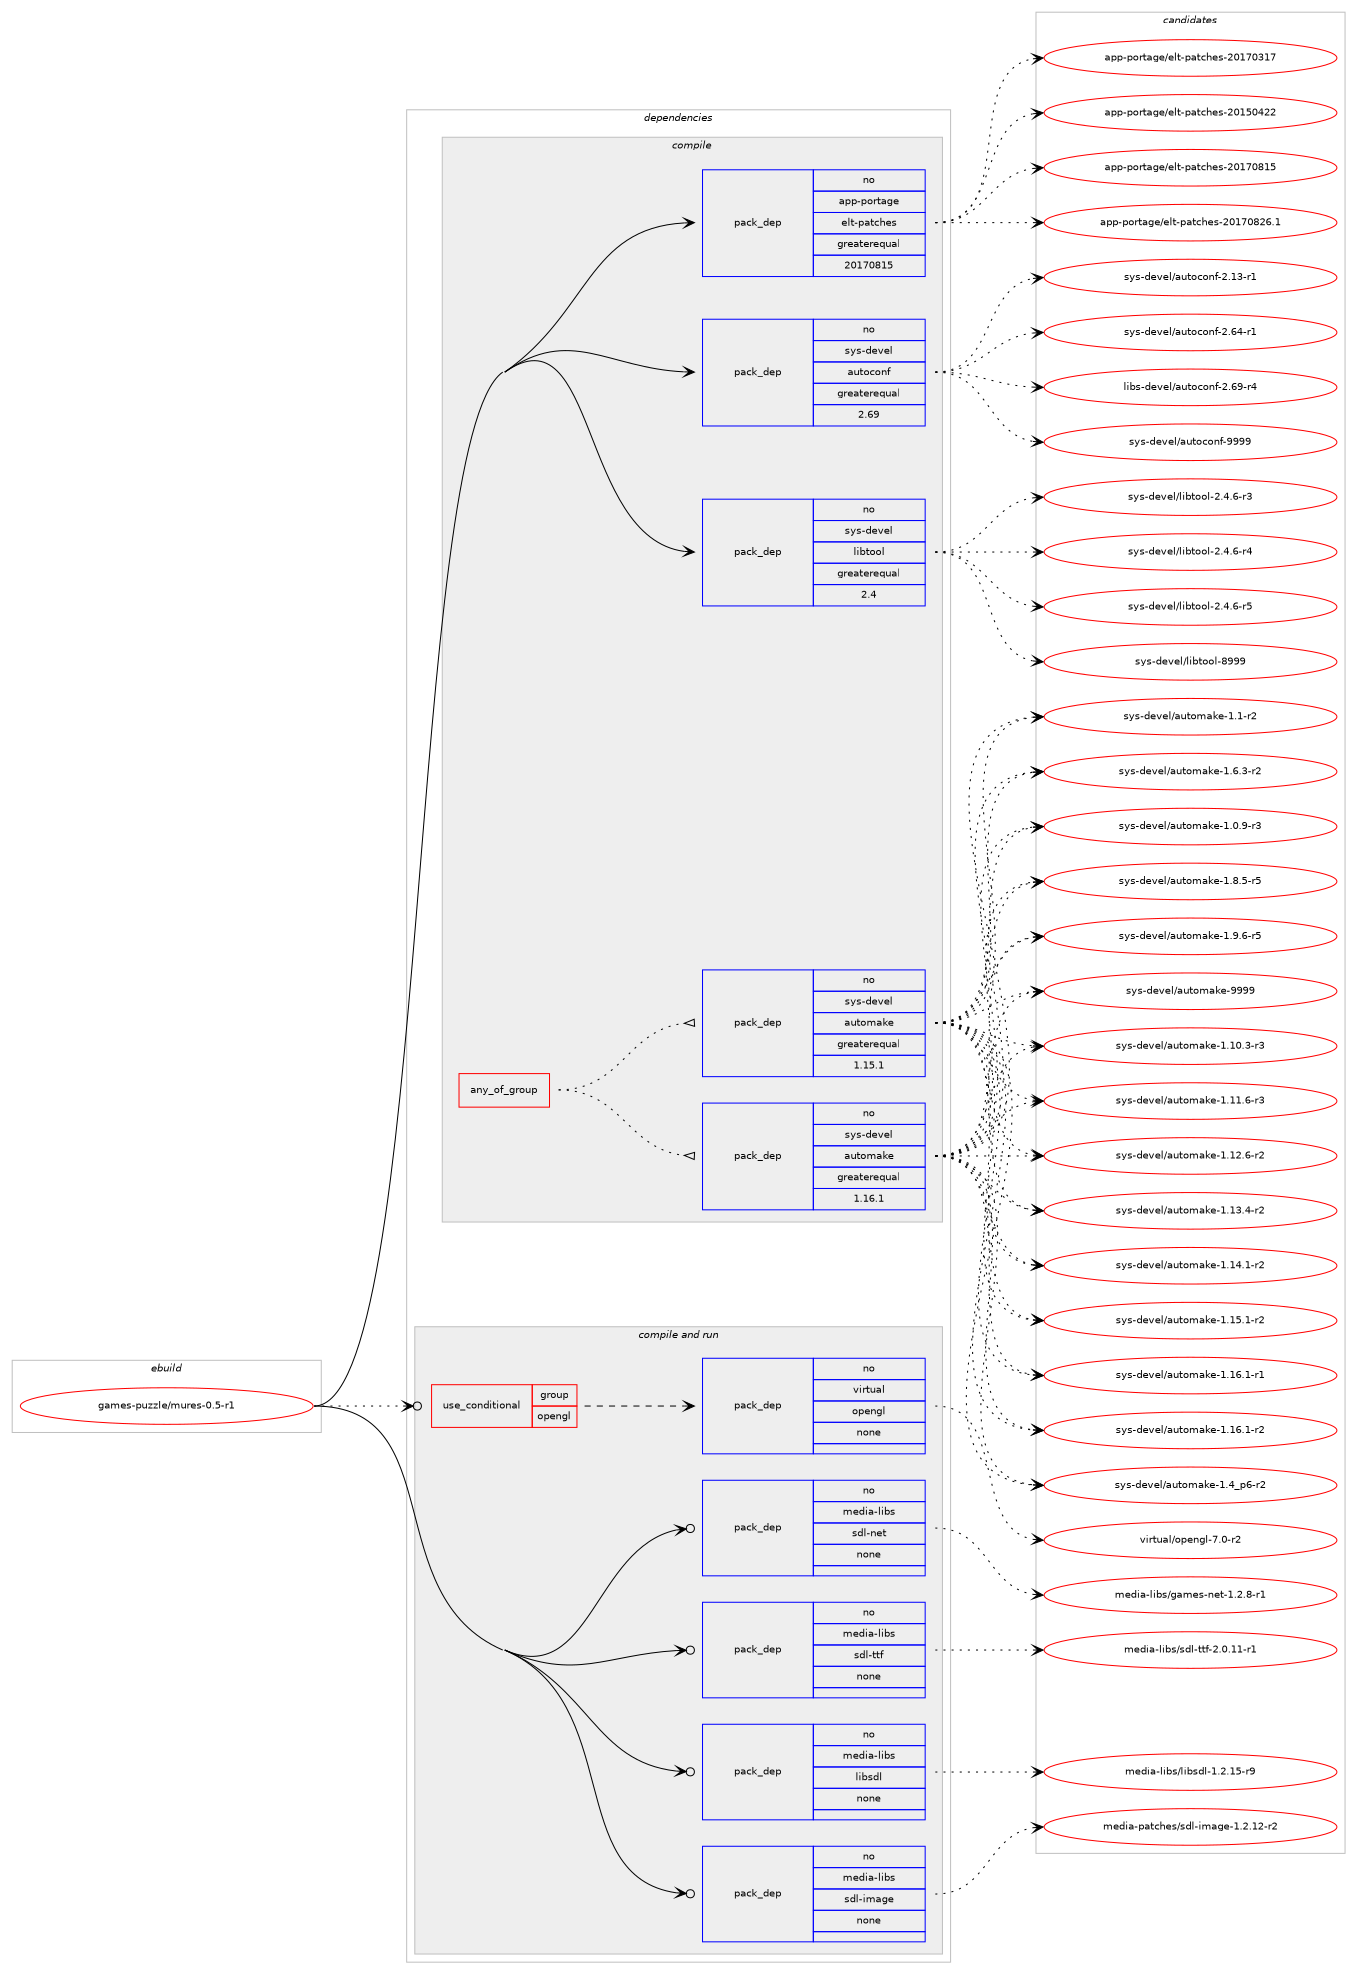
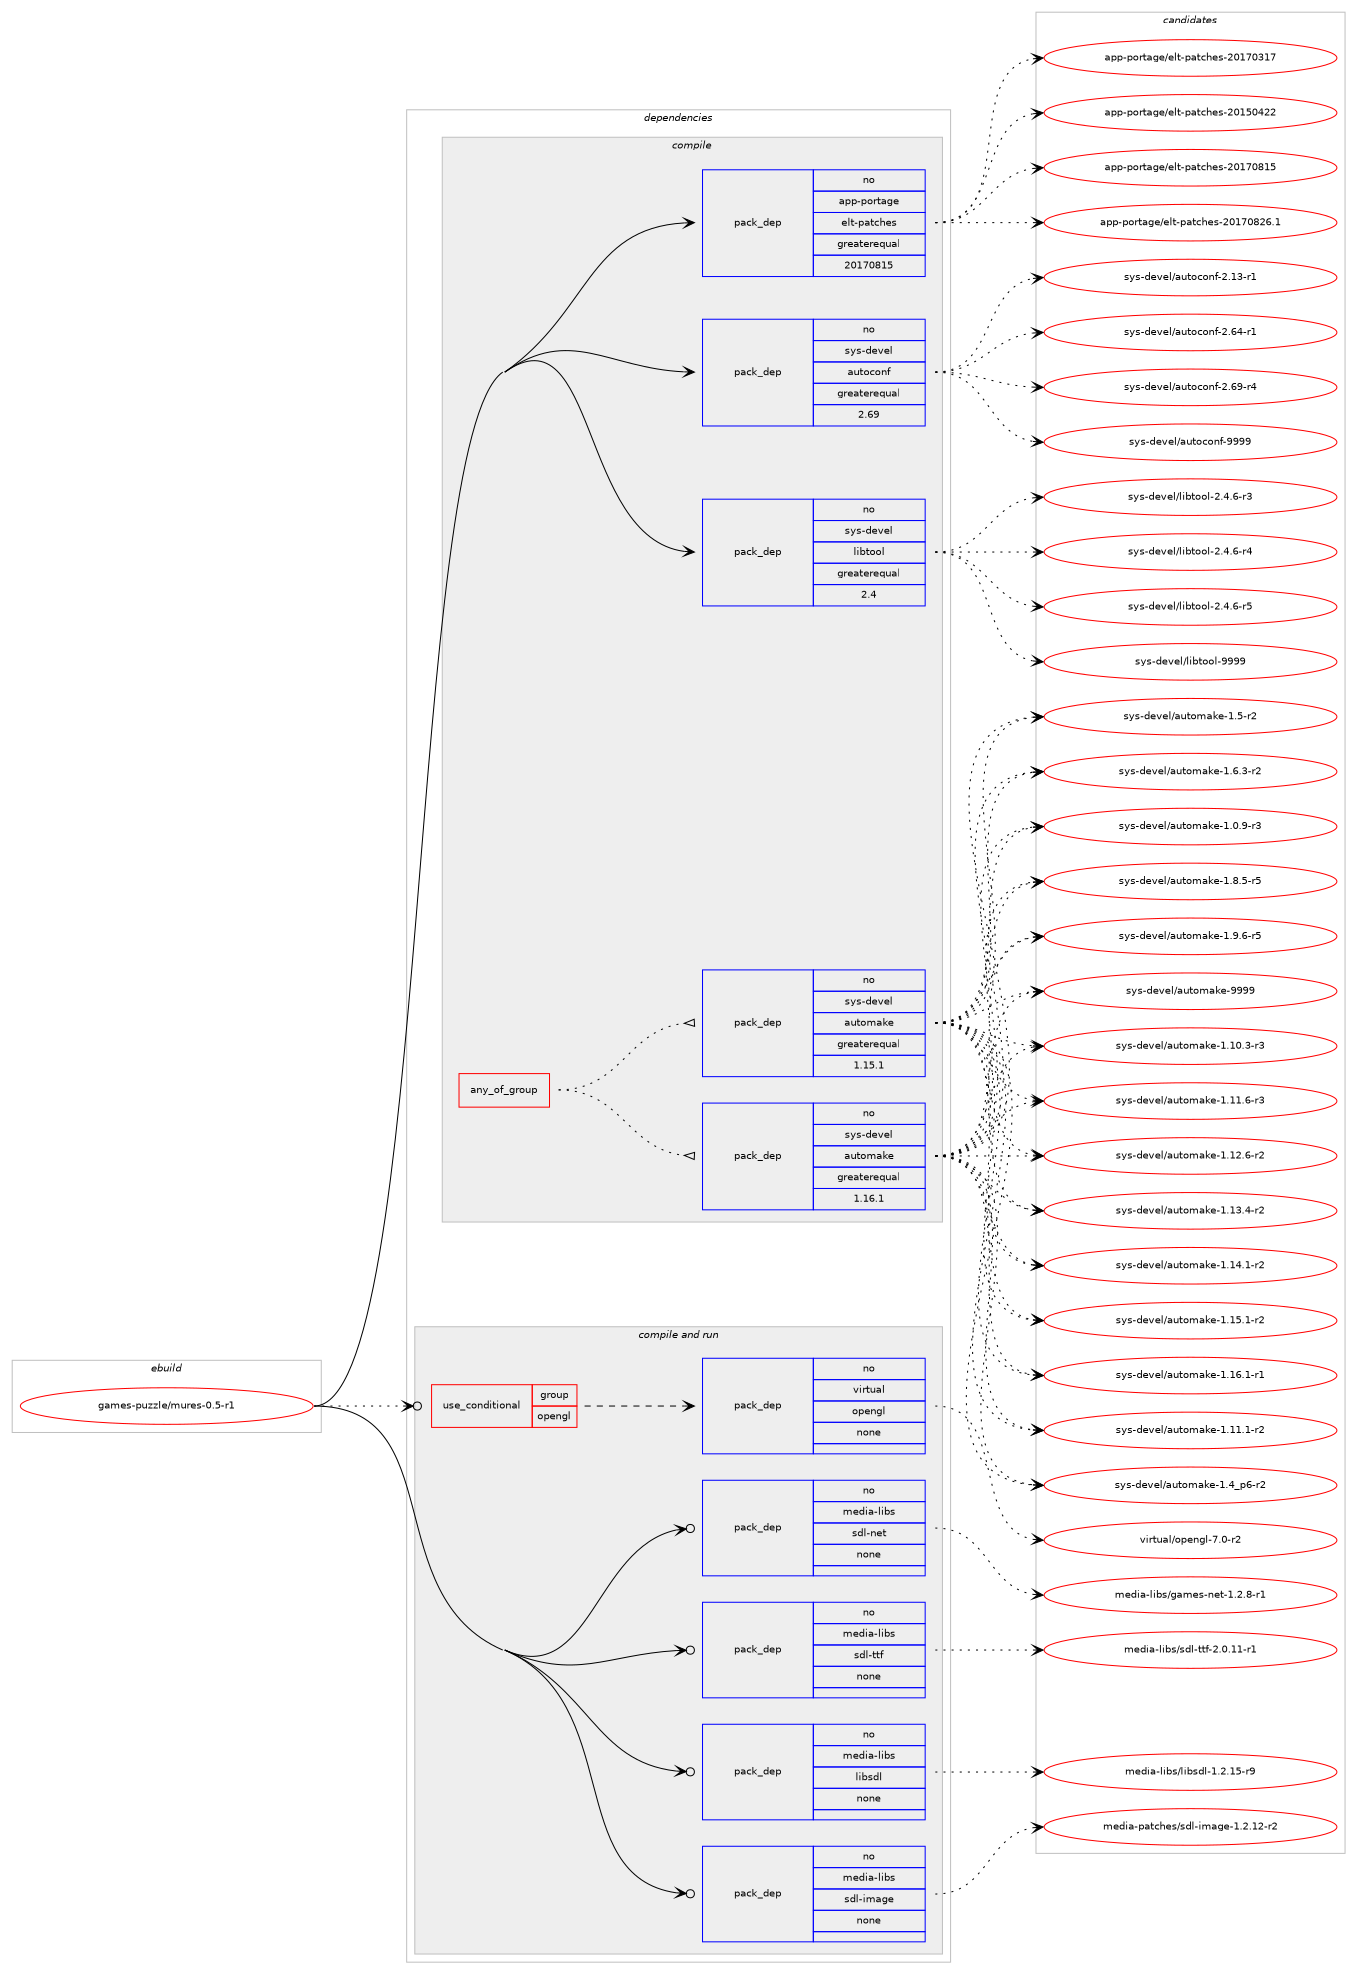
(1191, 387) -> (1191, 387)
(1191, 662) -> (1191, 662)
(1191, 717) -> (1191, 717)
(1191, 1430) -> (1191, 1430)
